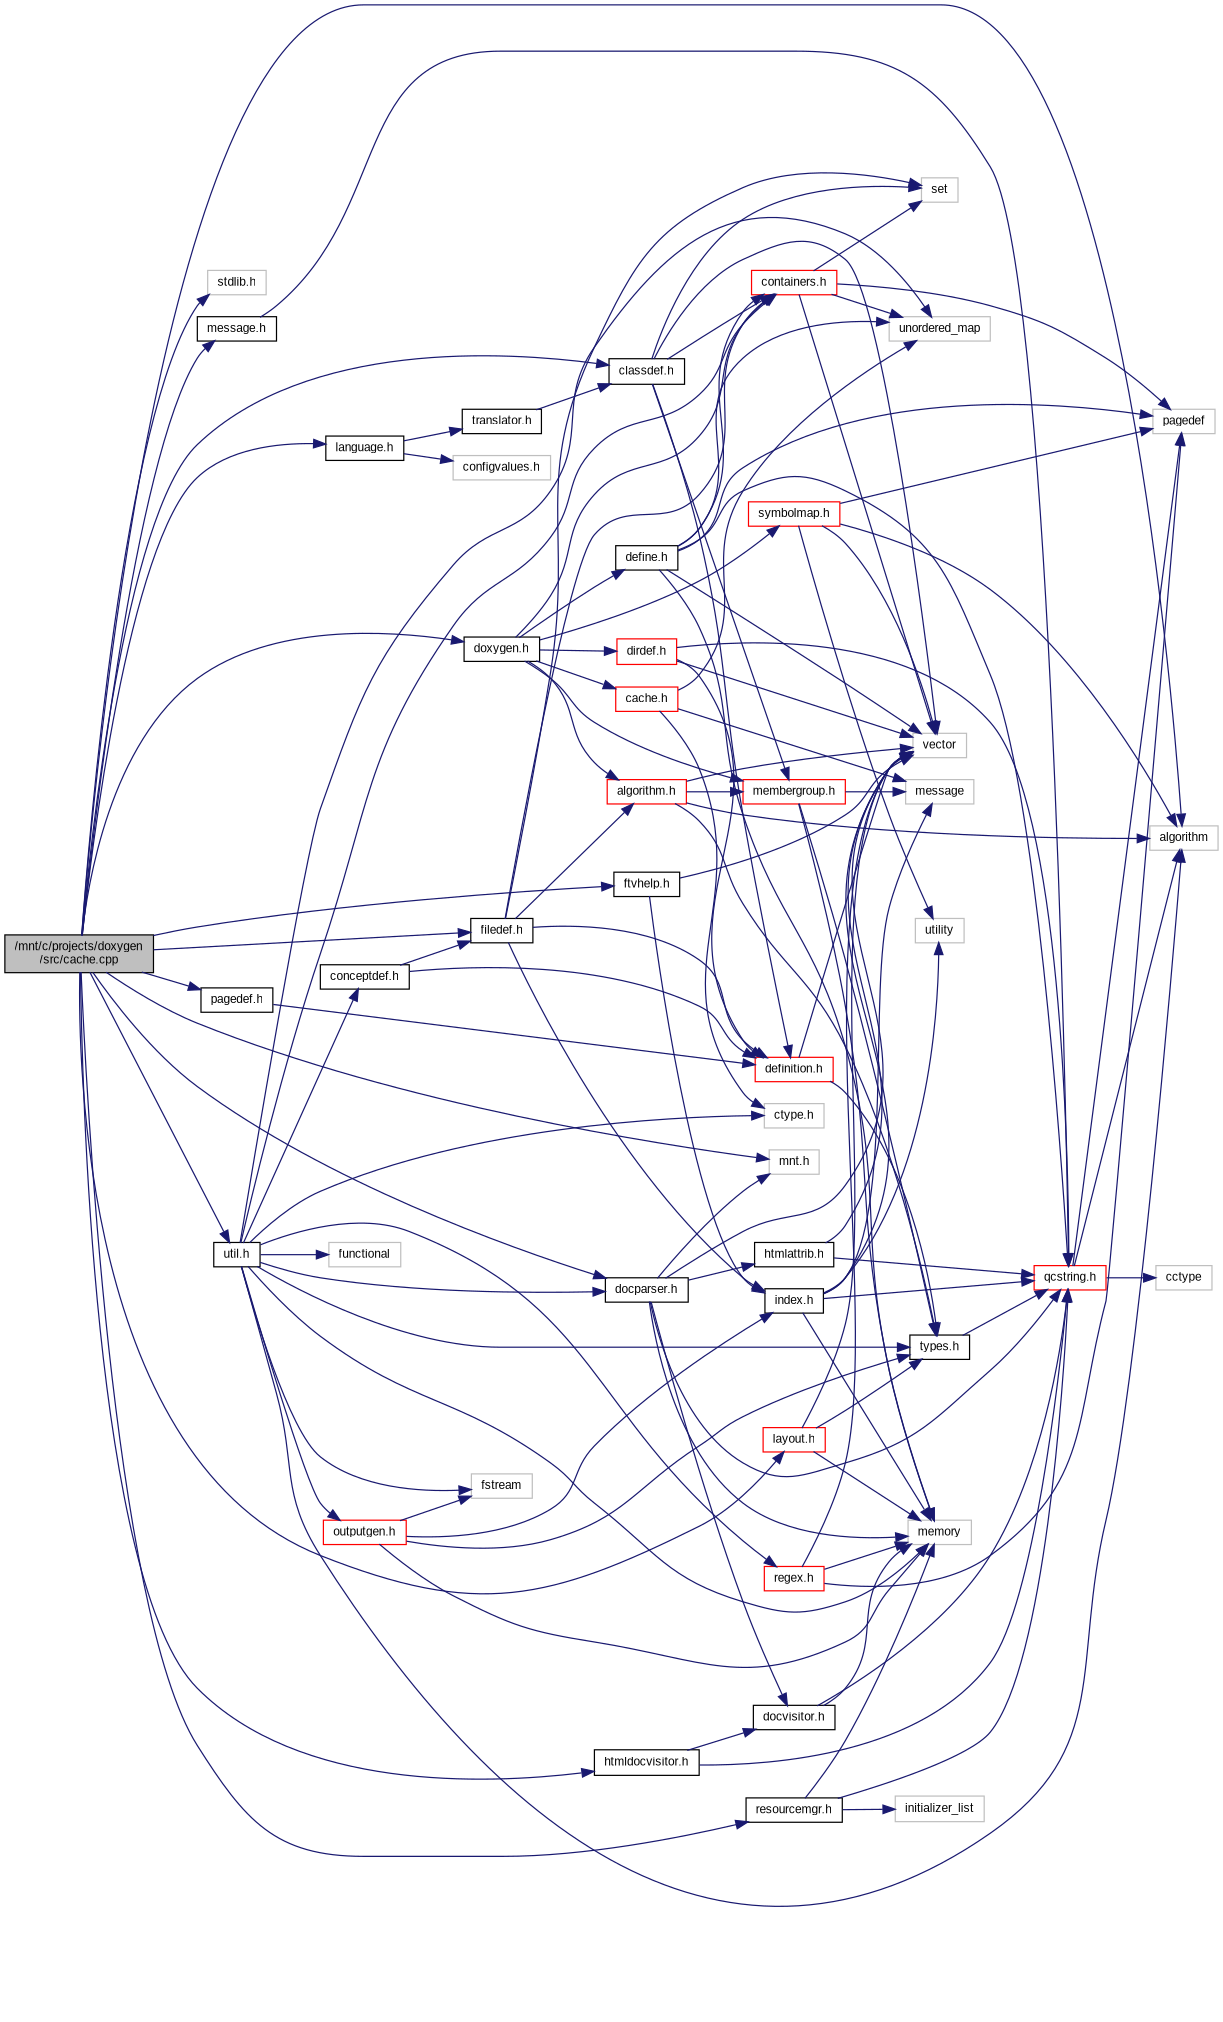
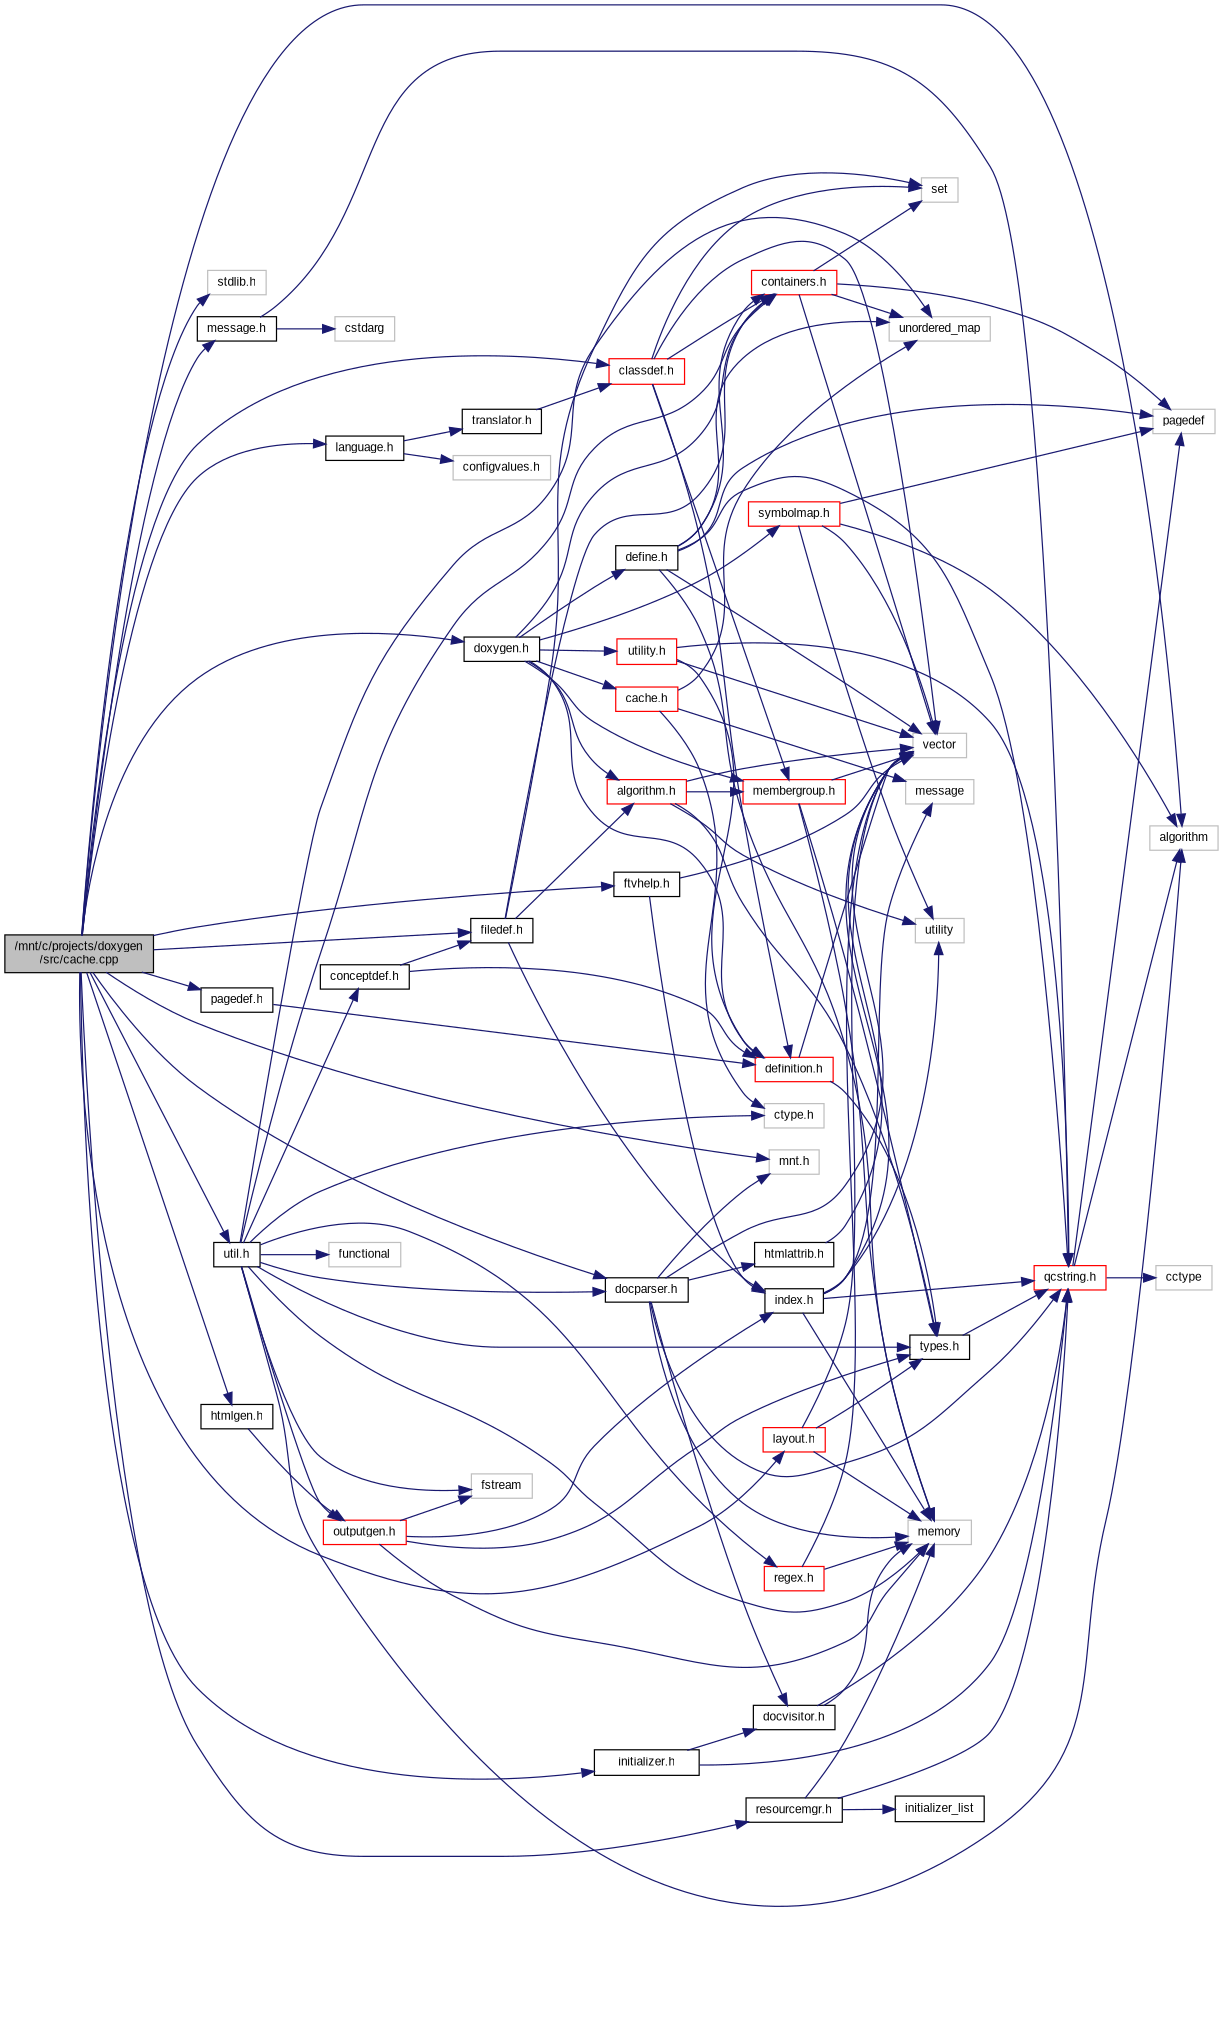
none -> (365, 329)
(647, 372) -> (647, 372)
(647, 652) -> (647, 652)
(859, 792) -> (854, 773)
(933, 833) -> (780, 874)
(672, 945) -> (662, 840)
(1124, 1103) -> none
(937, 1267) -> none
none -> (237, 1417)
(647, 1763) -> (647, 1763)
(940, 1809) -> (940, 1809)
